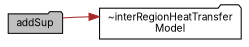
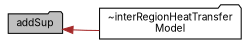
(76, 17) -> (86, 30)
